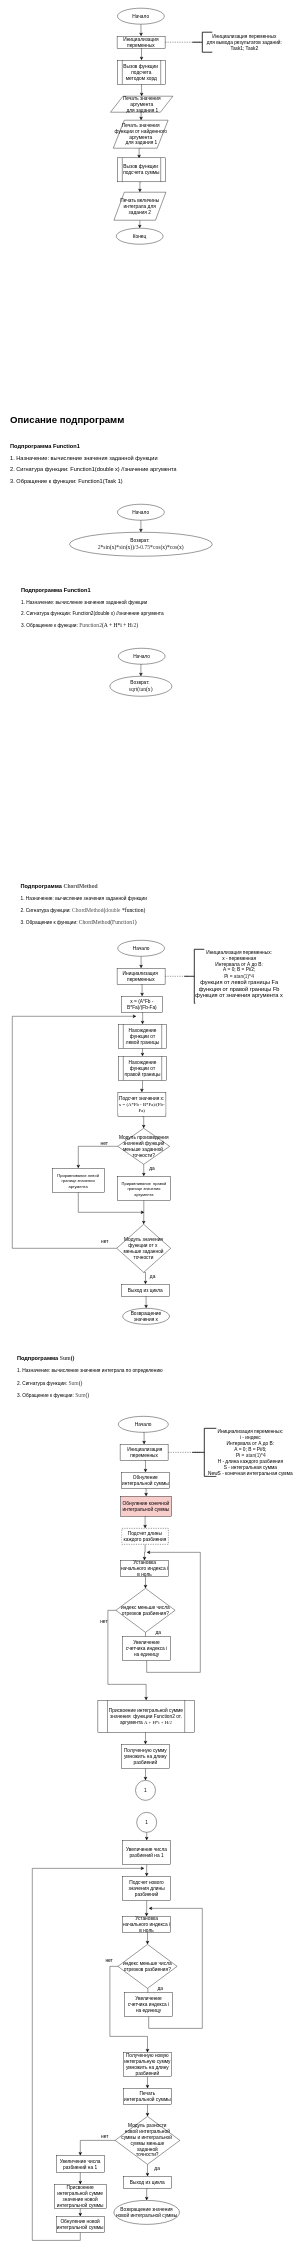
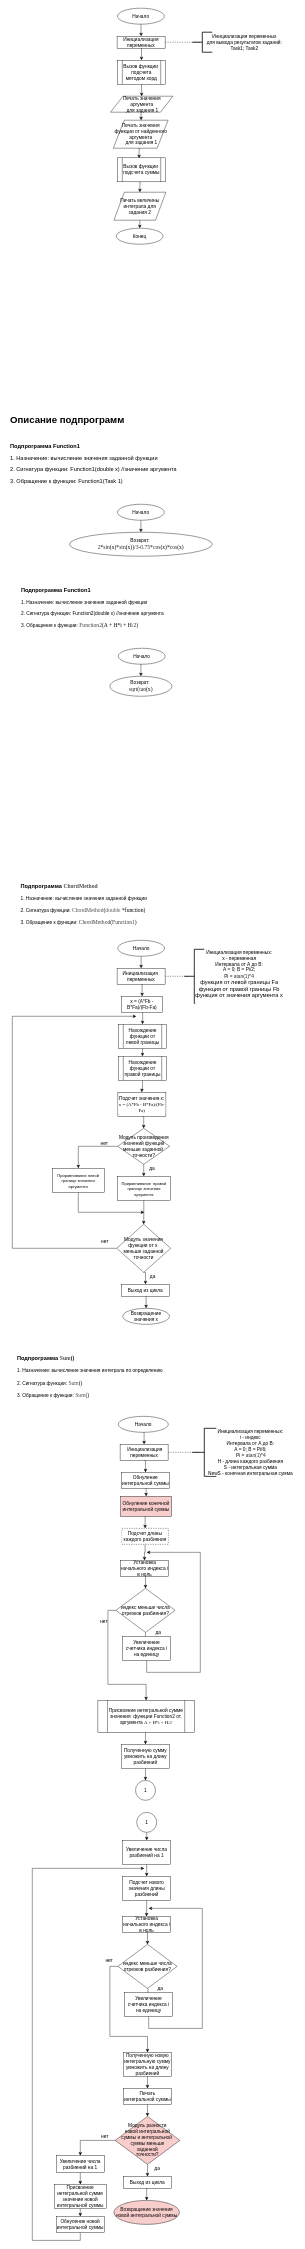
(147, 2140) -> (147, 2140)
(147, 2212) -> (147, 2212)
